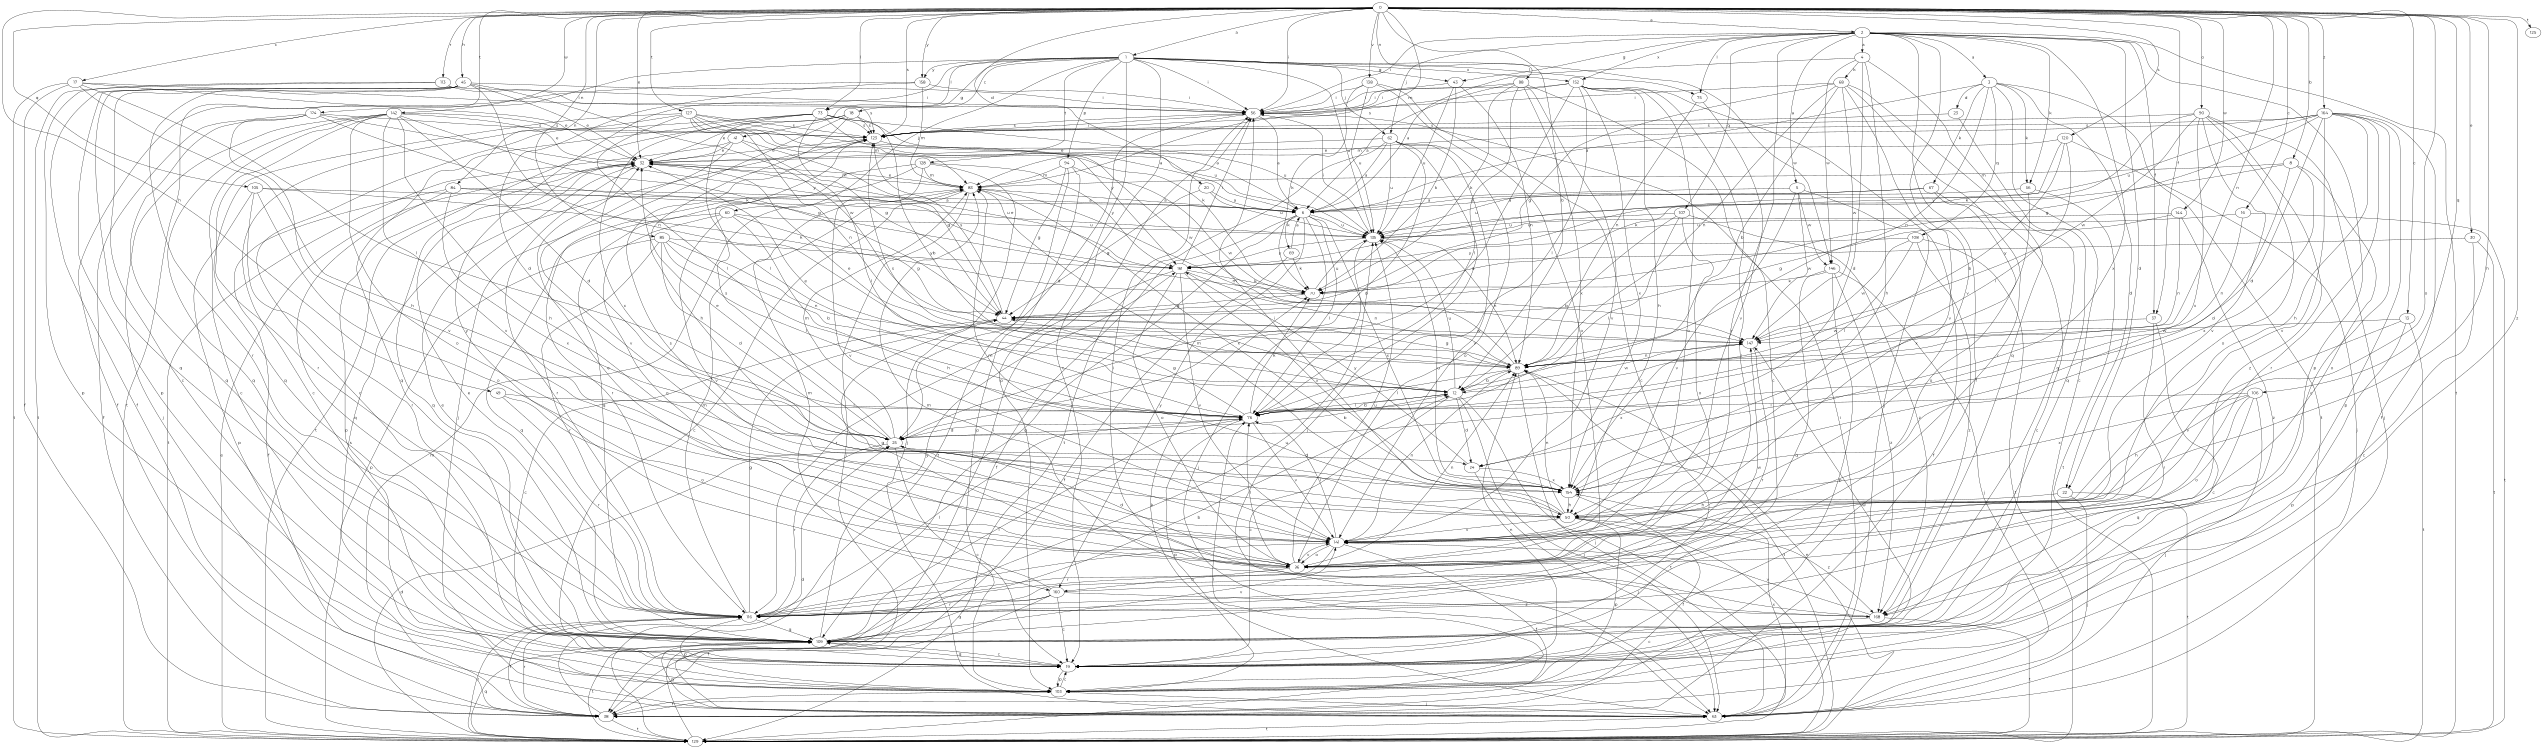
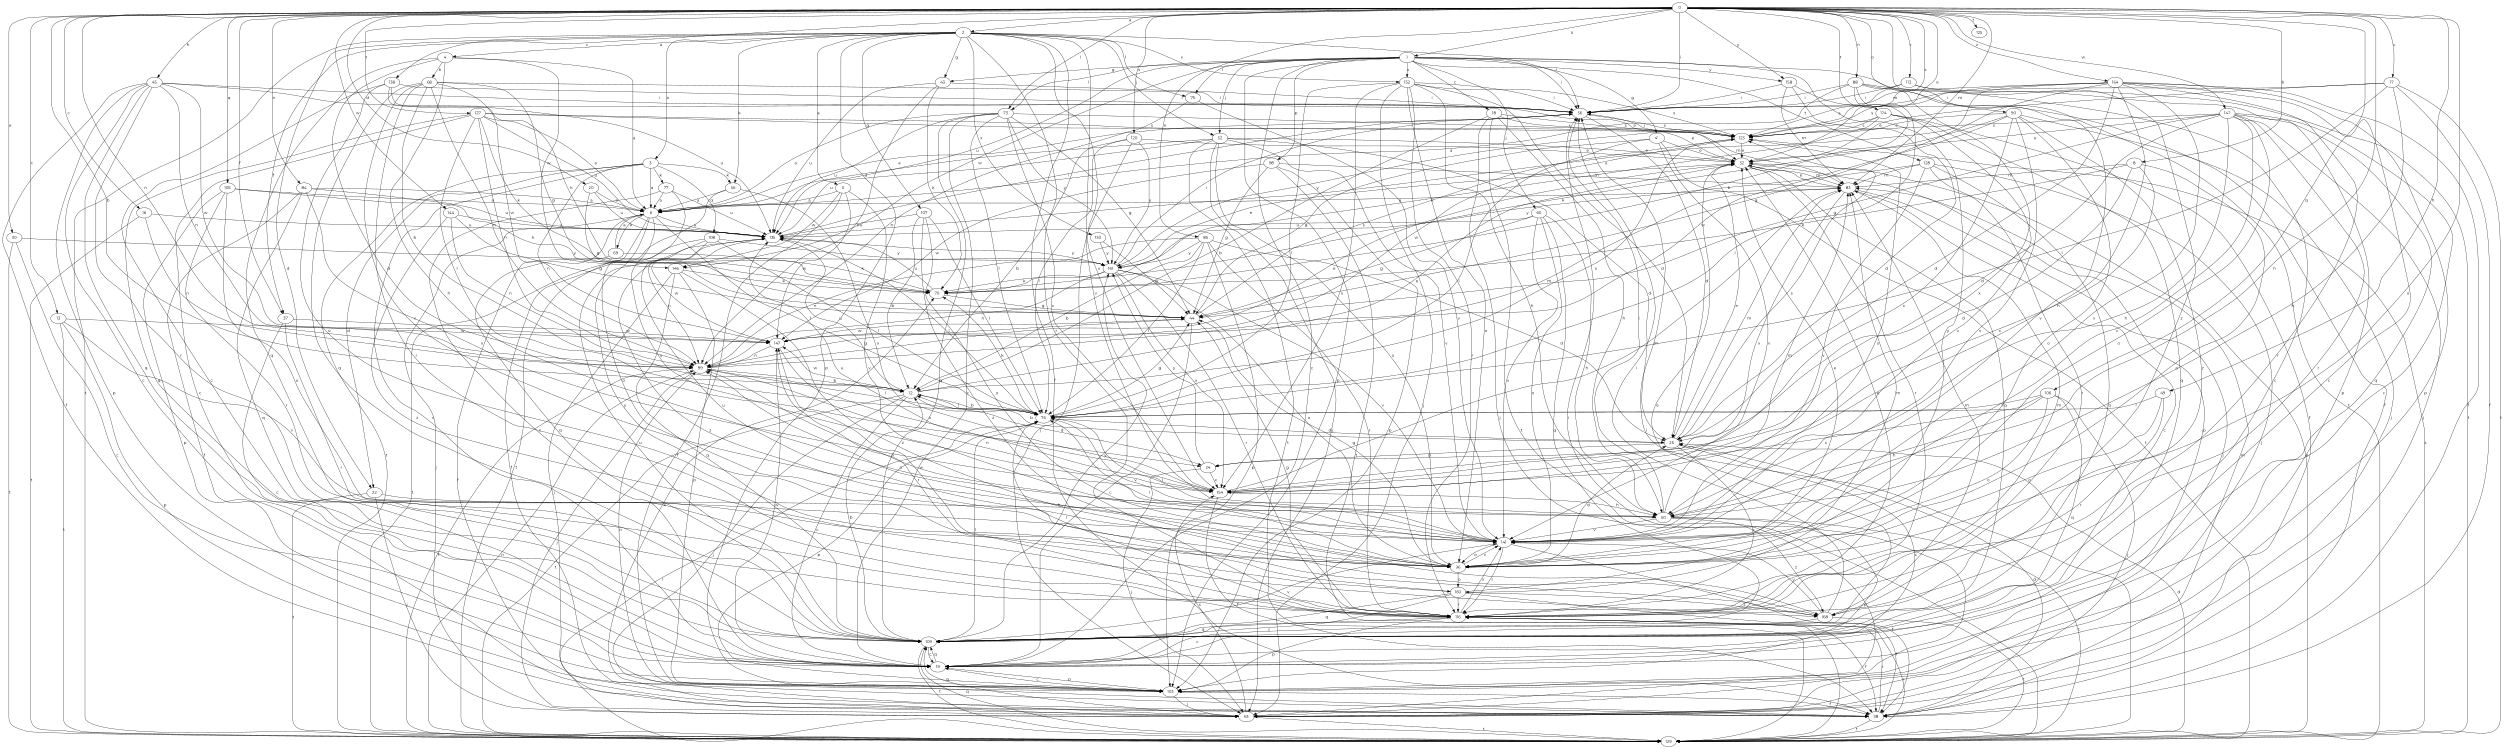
(1956, 113) -> none
(1612, 135) -> (1876, 100)
(1067, 163) -> (1272, 163)
(1931, 188) -> (666, 188)
none -> (1098, 238)
